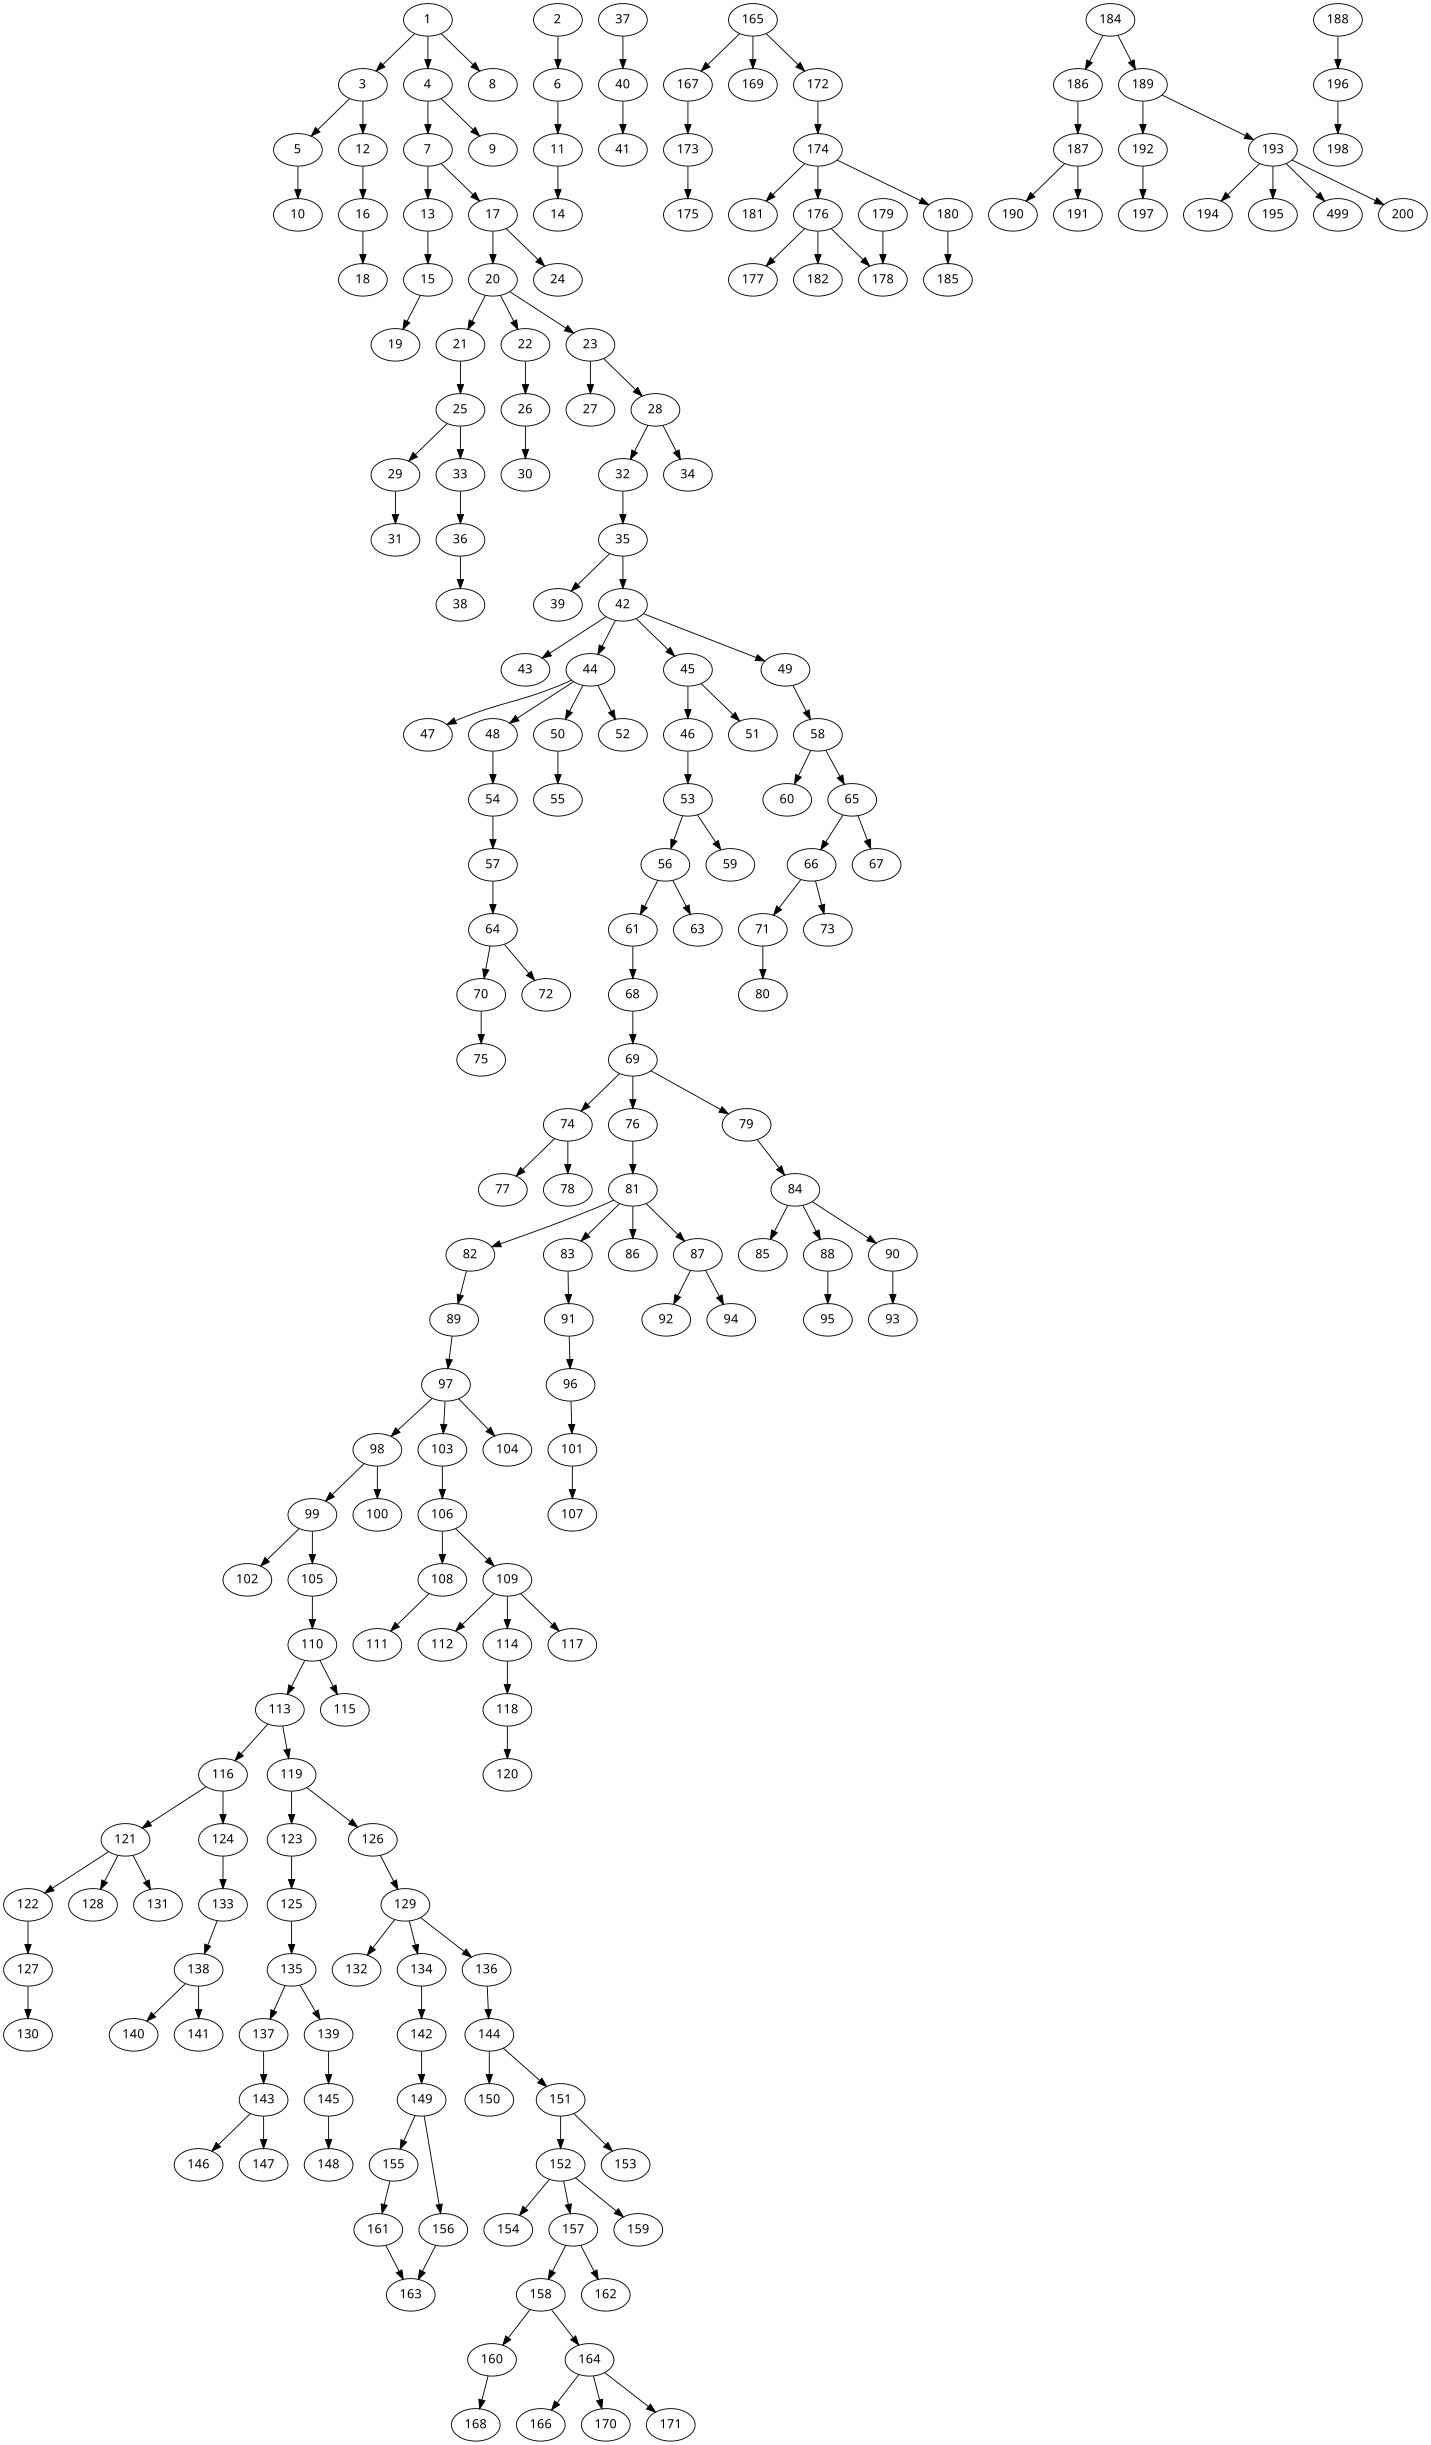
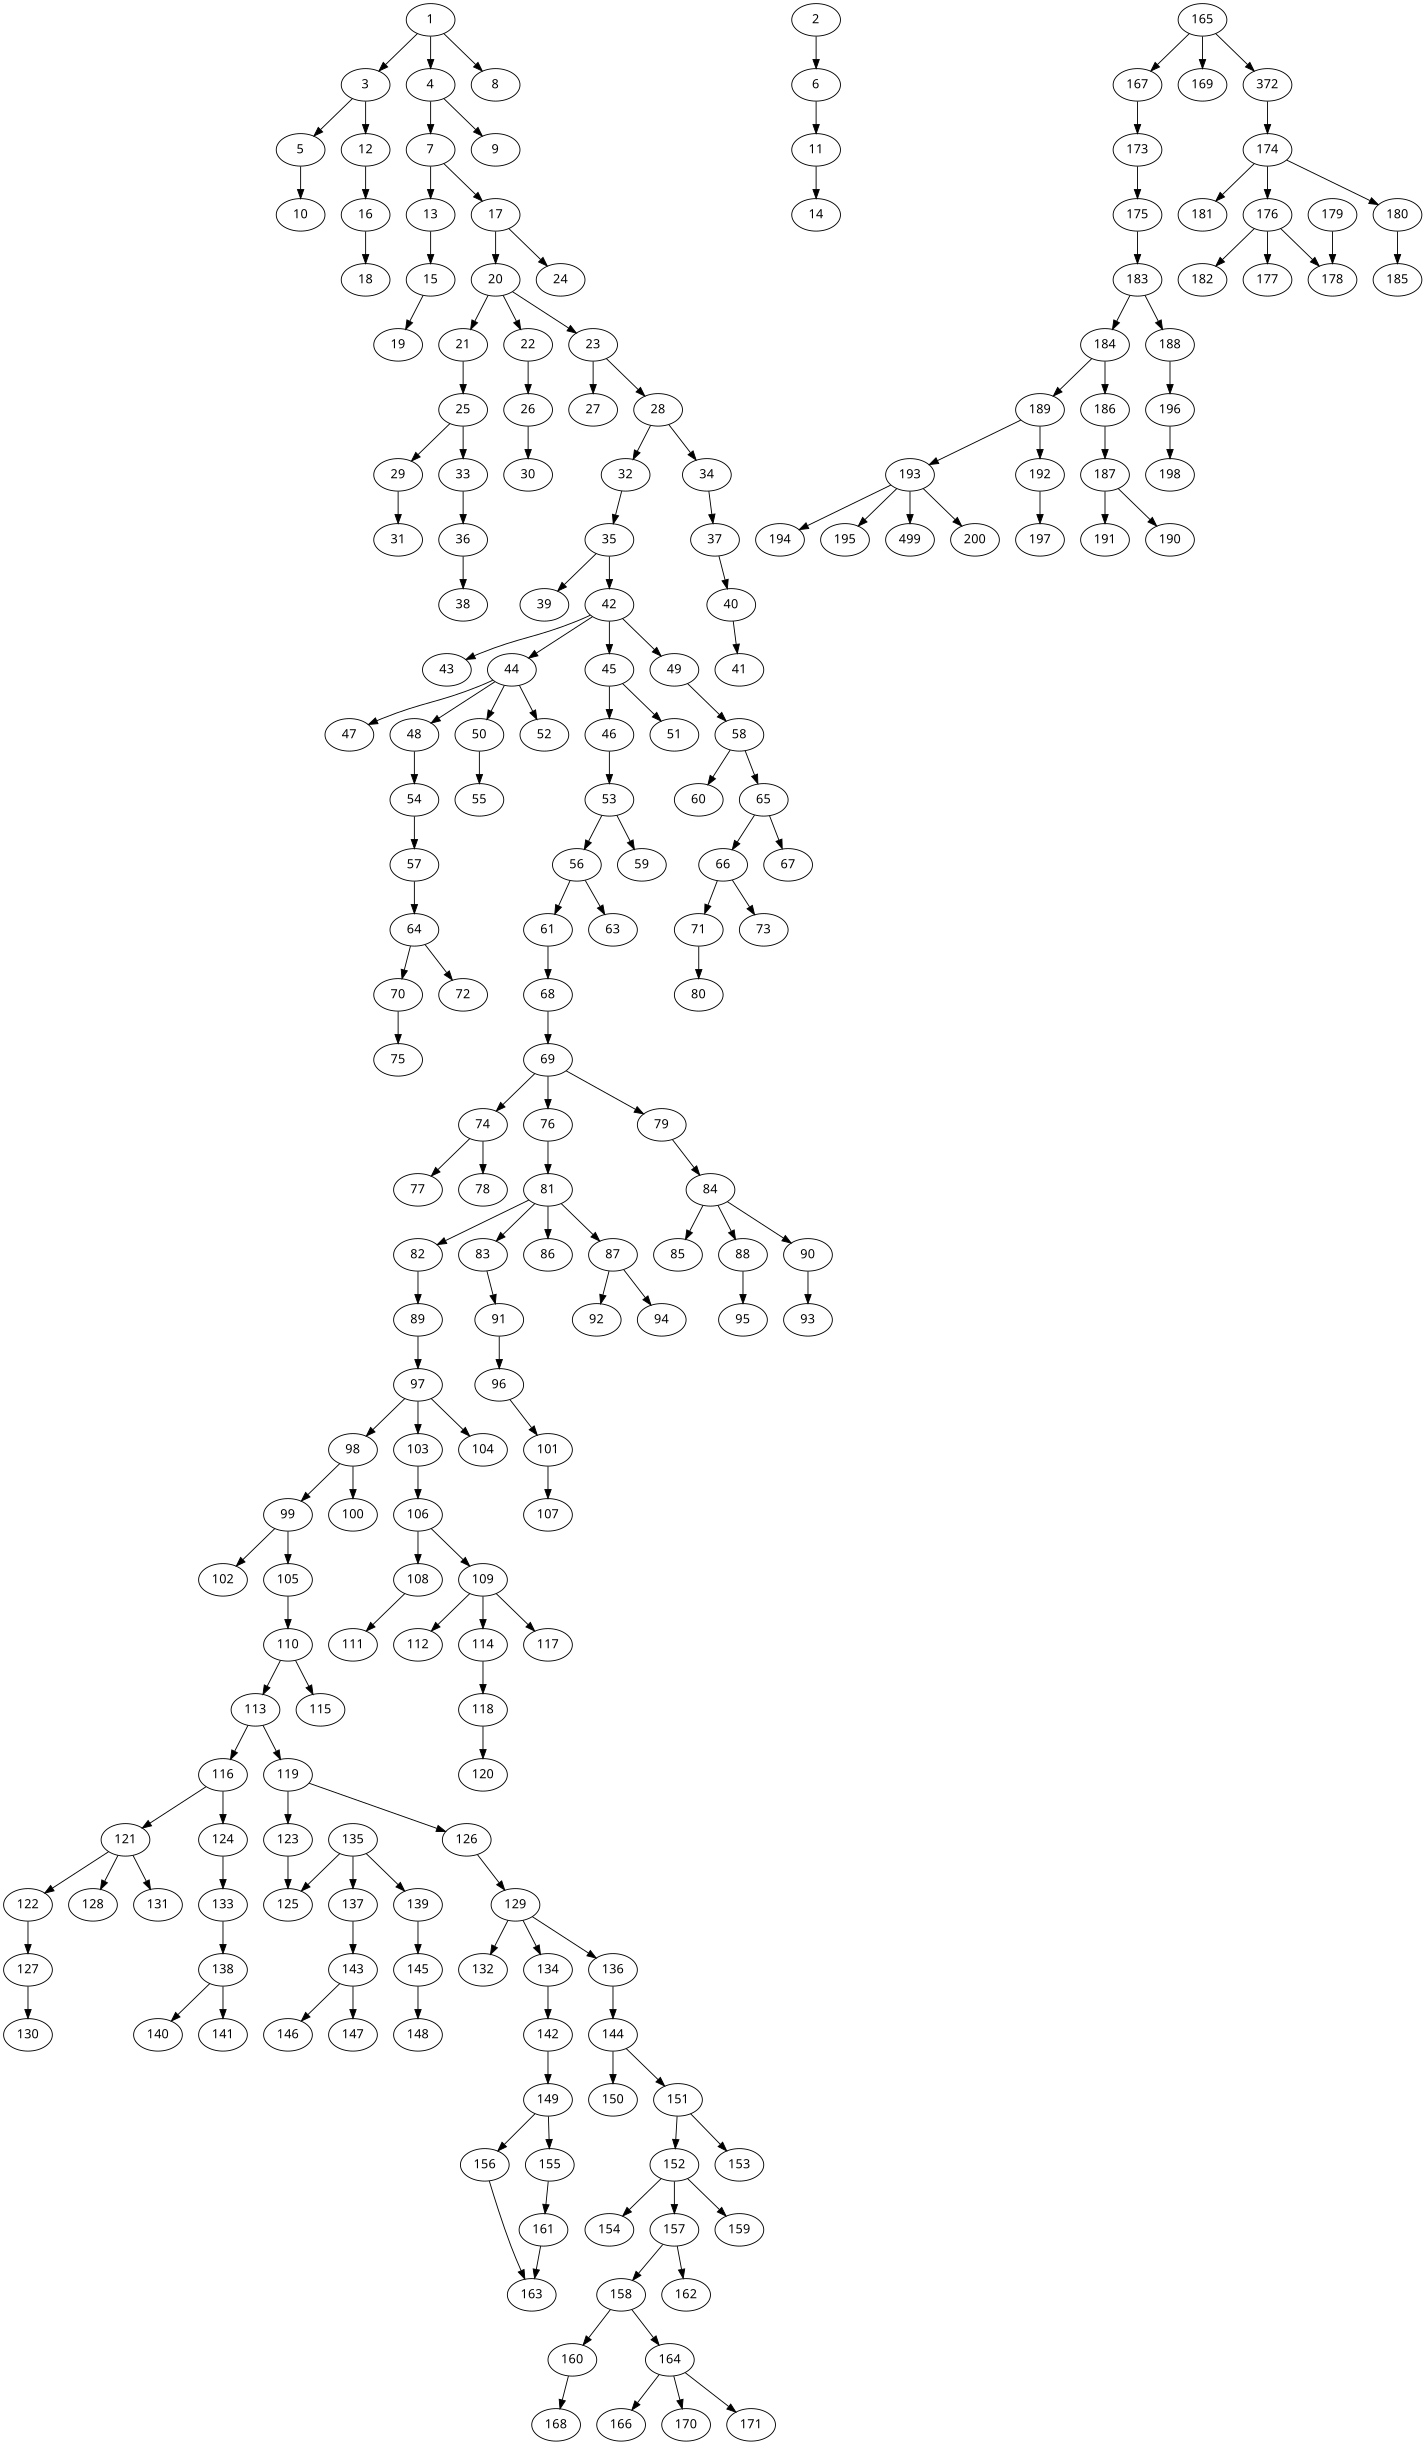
(818, 85) -> (1268, 85)
none -> (1138, 280)
none -> (710, 503)
(292, 1933) -> (324, 1869)
